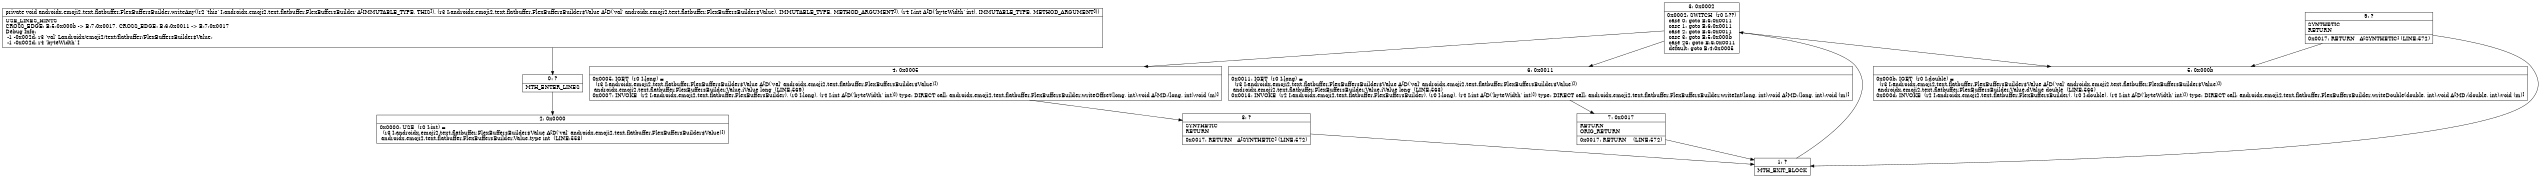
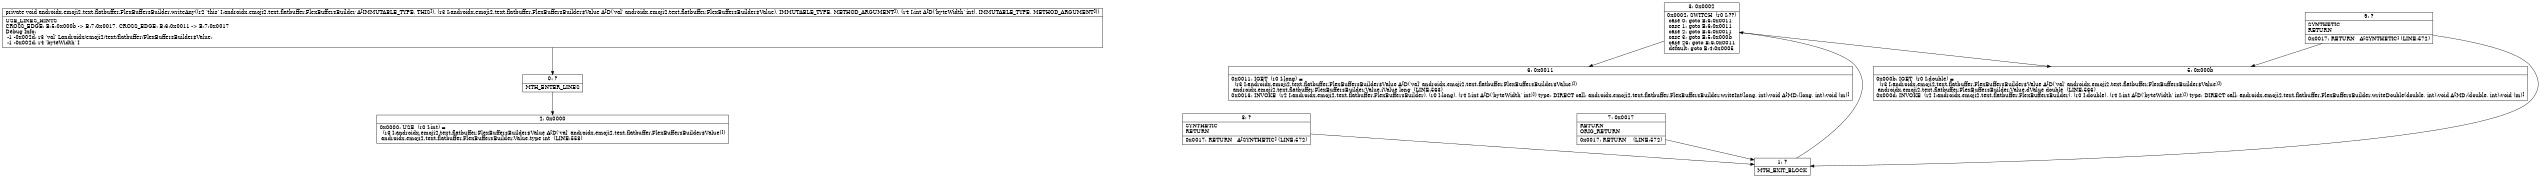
(906, 83) -> none
(1580, 106) -> none
